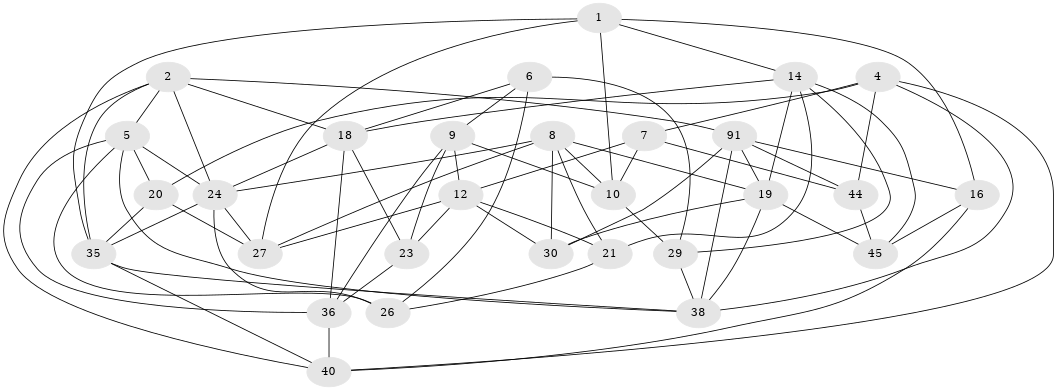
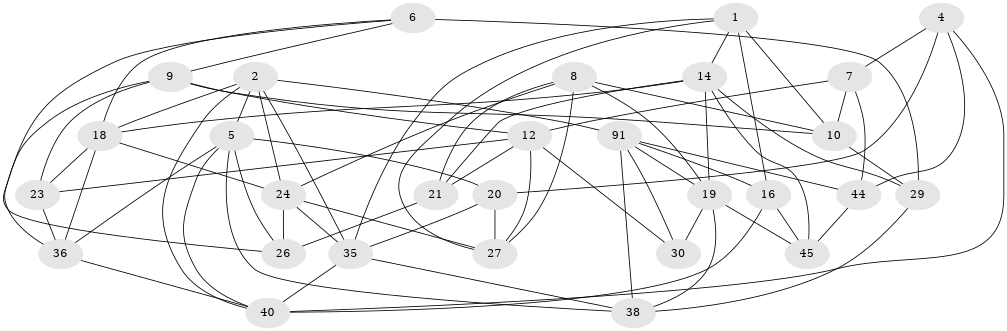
(171, 165) -> (184, 238)
(552, 195) -> none
(961, 251) -> none
